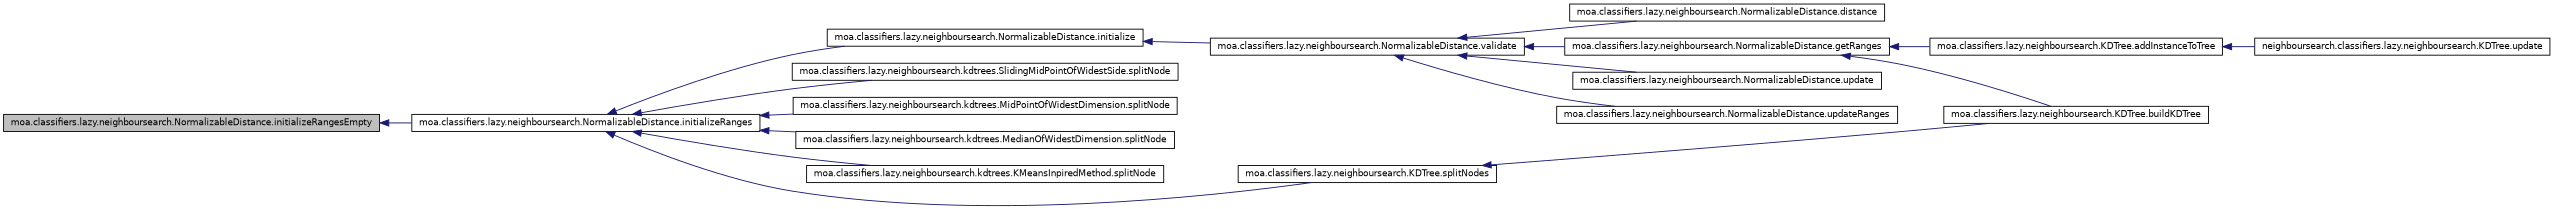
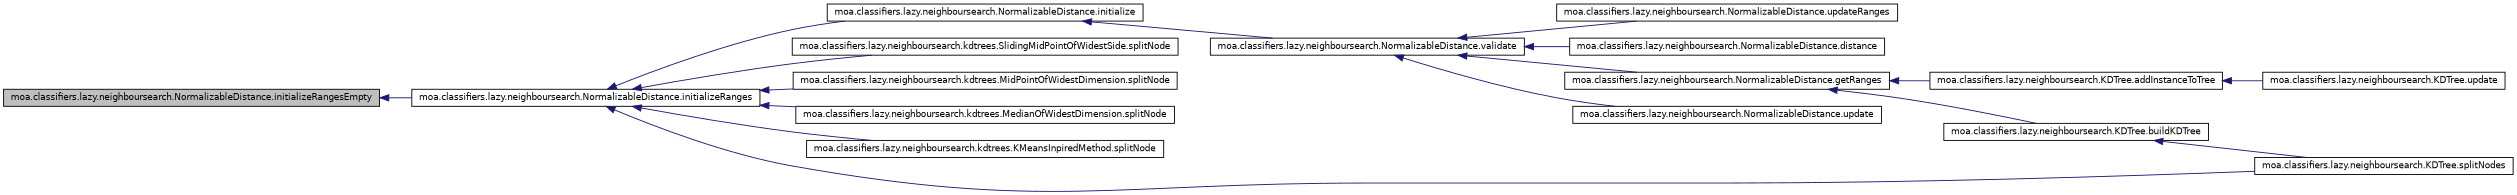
(2402, 47) -> (2384, 81)
(1740, 145) -> (2235, 149)
